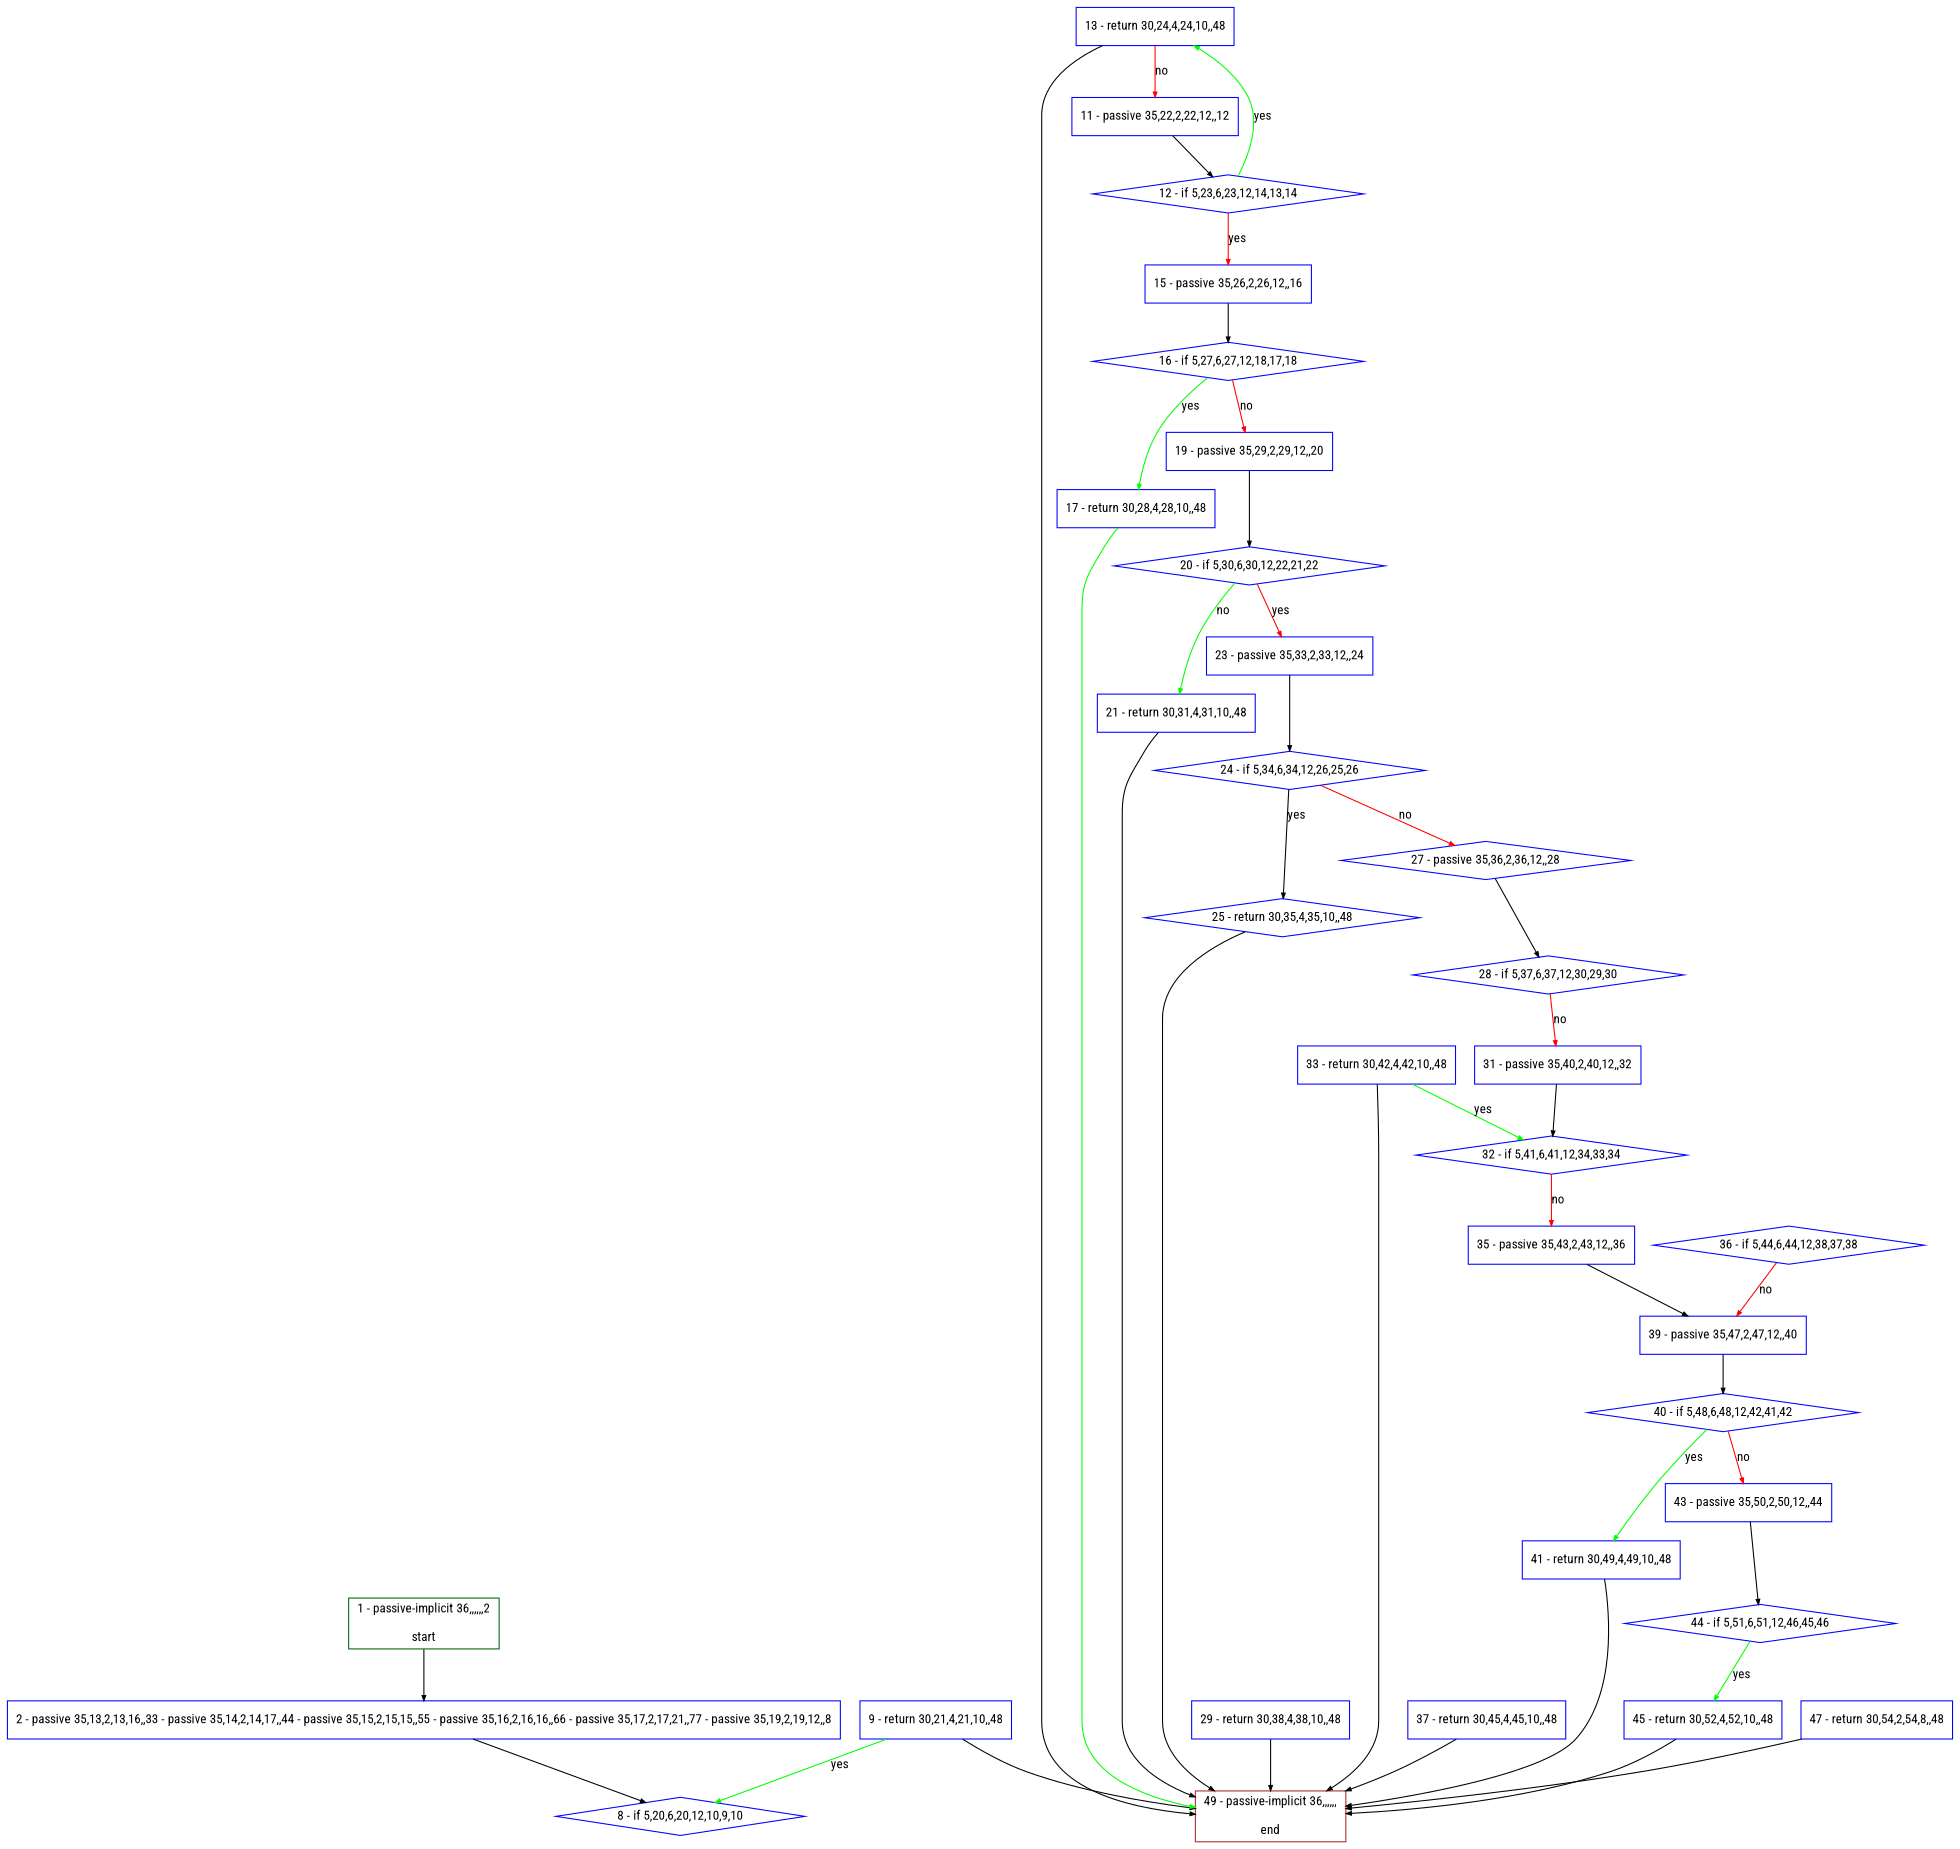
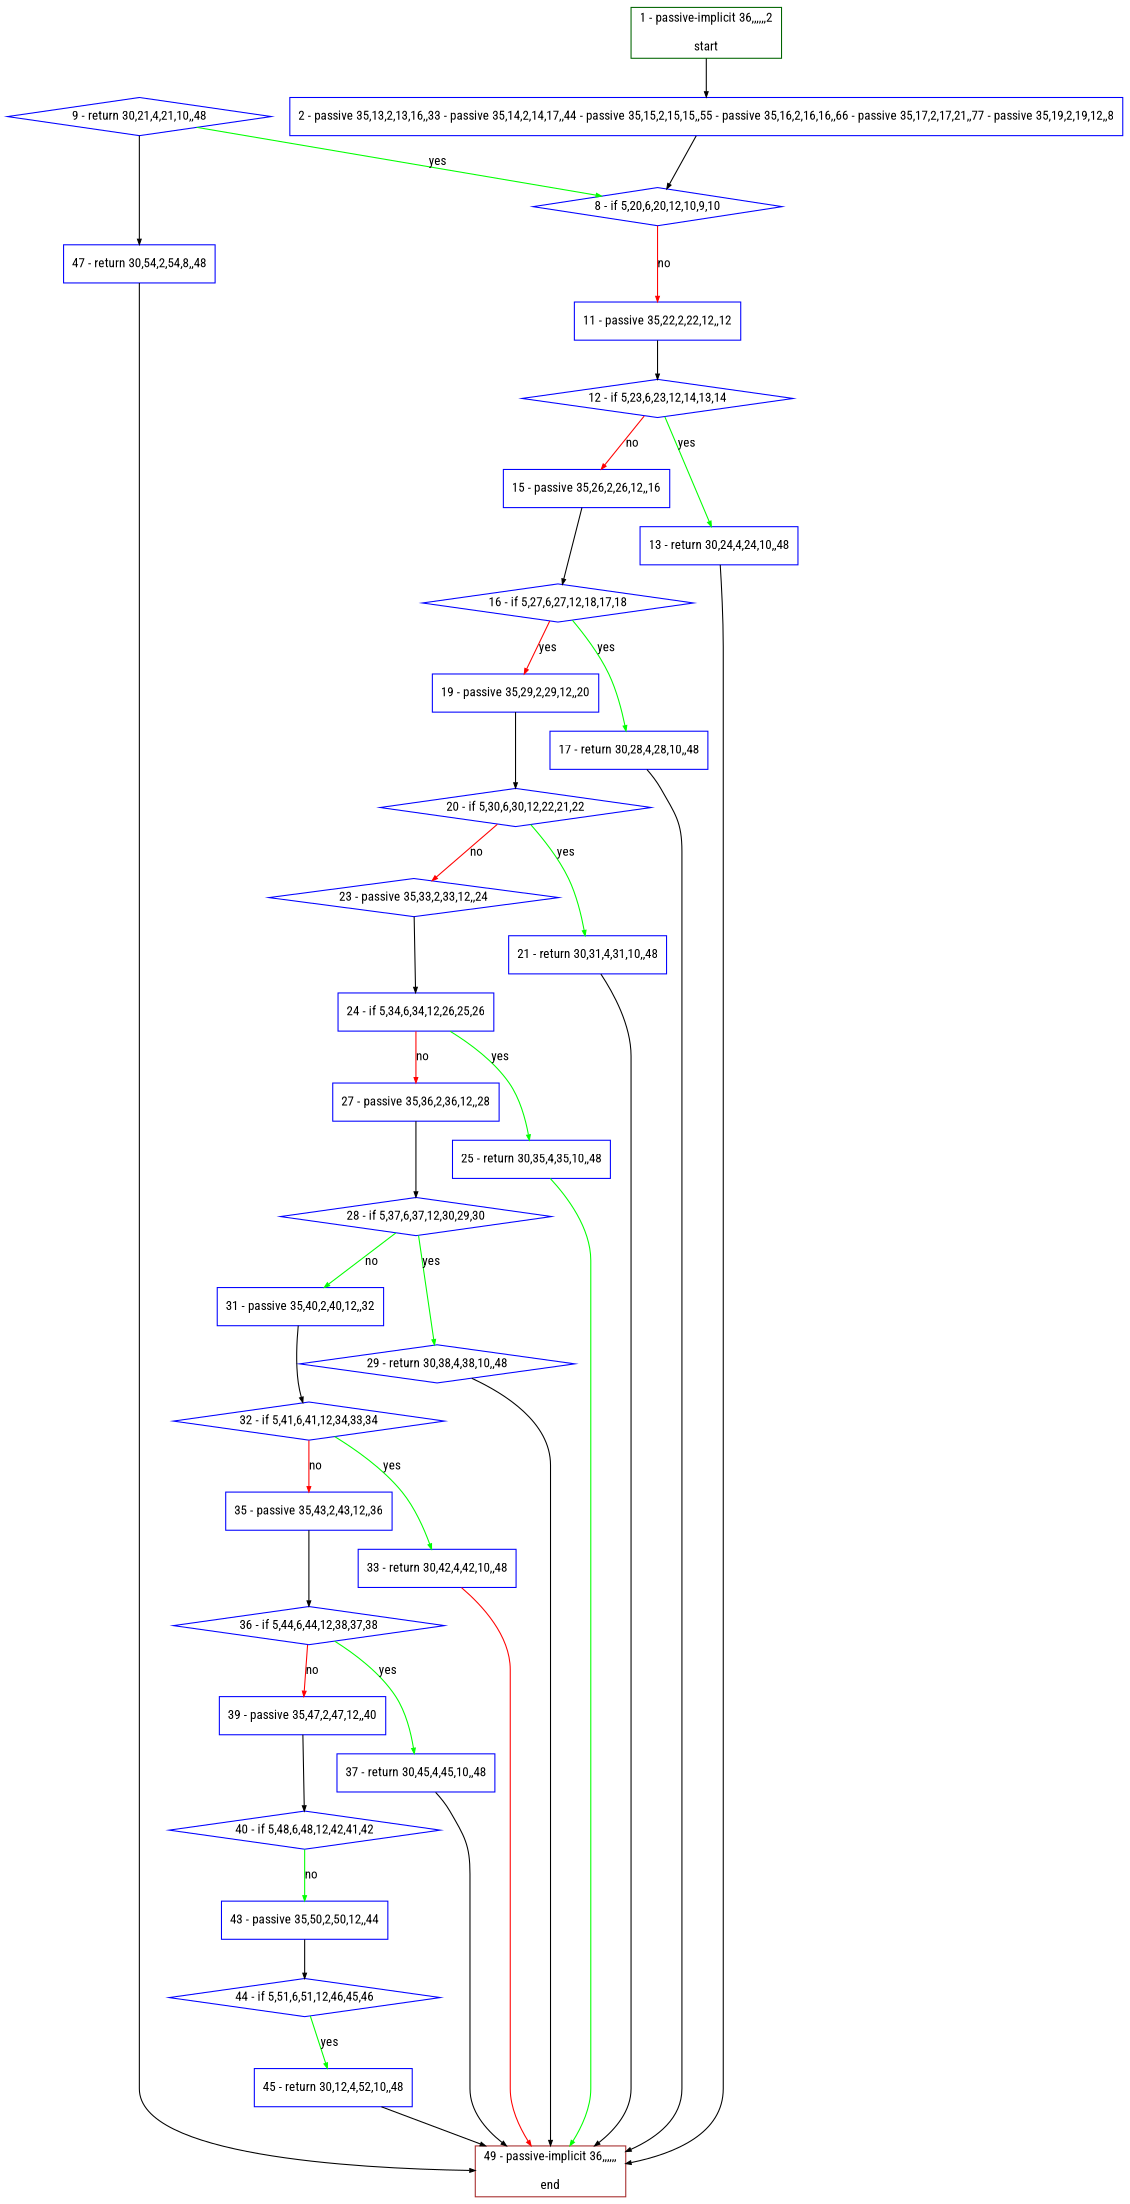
(1155, 69) -> (658, 261)
(1237, 239) -> (633, 443)
(1247, 406) -> (548, 648)
(1223, 611) -> (566, 853)
(1281, 611) -> (477, 853)
(1290, 656) -> (414, 898)
(1290, 770) -> (416, 1012)
(1286, 841) -> (502, 1074)
(1486, 860) -> (416, 1102)
(1282, 918) -> (531, 1159)
(1553, 1017) -> (362, 1258)
(1466, 1111) -> (393, 1481)
(1082, 1194) -> (682, 1467)
none -> (426, 1287)
(1635, 1289) -> (309, 1566)
(1163, 1349) -> (591, 1656)
(1379, 1445) -> (510, 1858)
(1735, 1455) -> (305, 1872)
(1601, 1560) -> none
none -> (387, 1685)
(936, 1720) -> (139, 117)
(1271, 1720) -> (437, 1364)
(1703, 1720) -> (333, 2088)
(1066, 1784) -> (139, 187)
